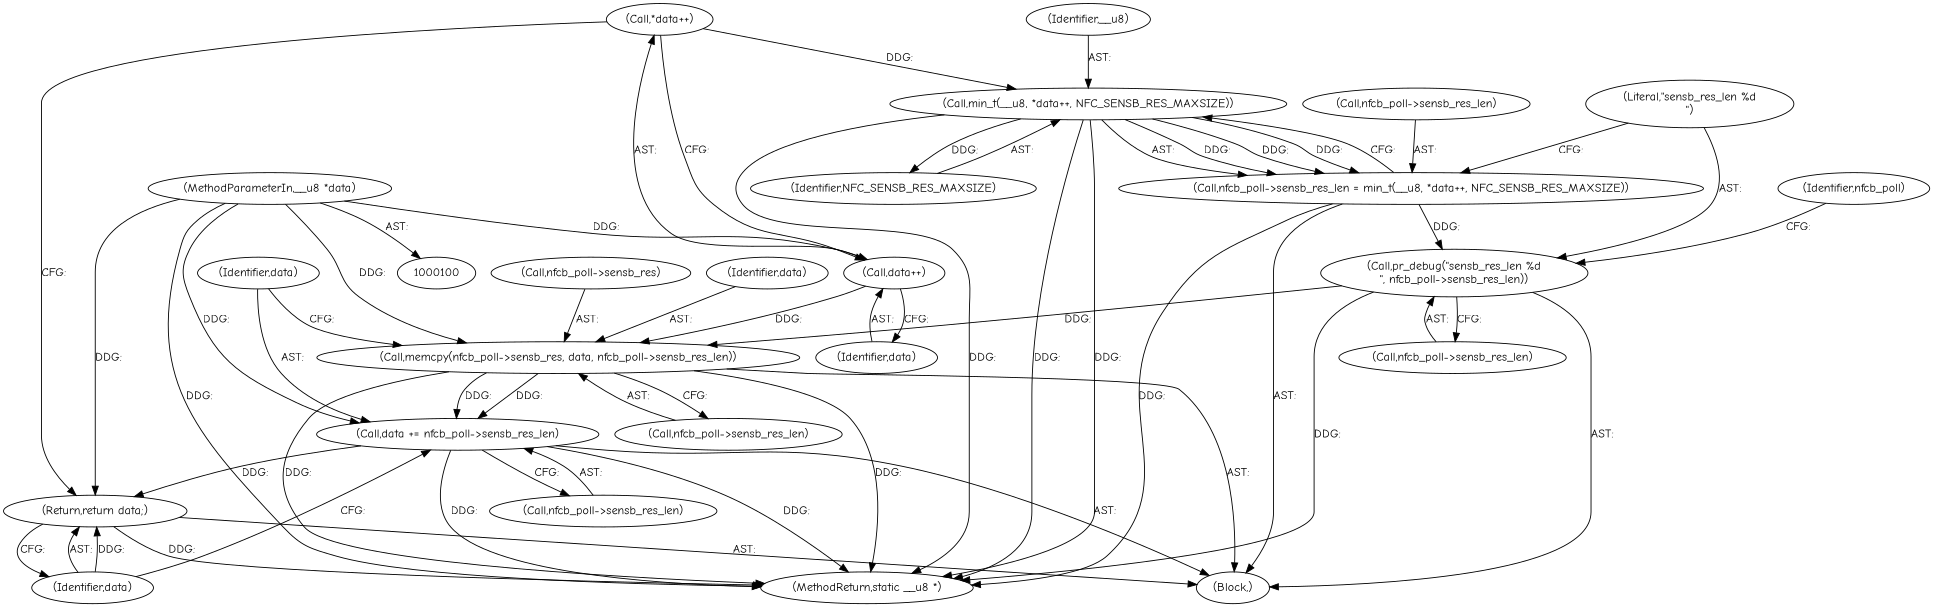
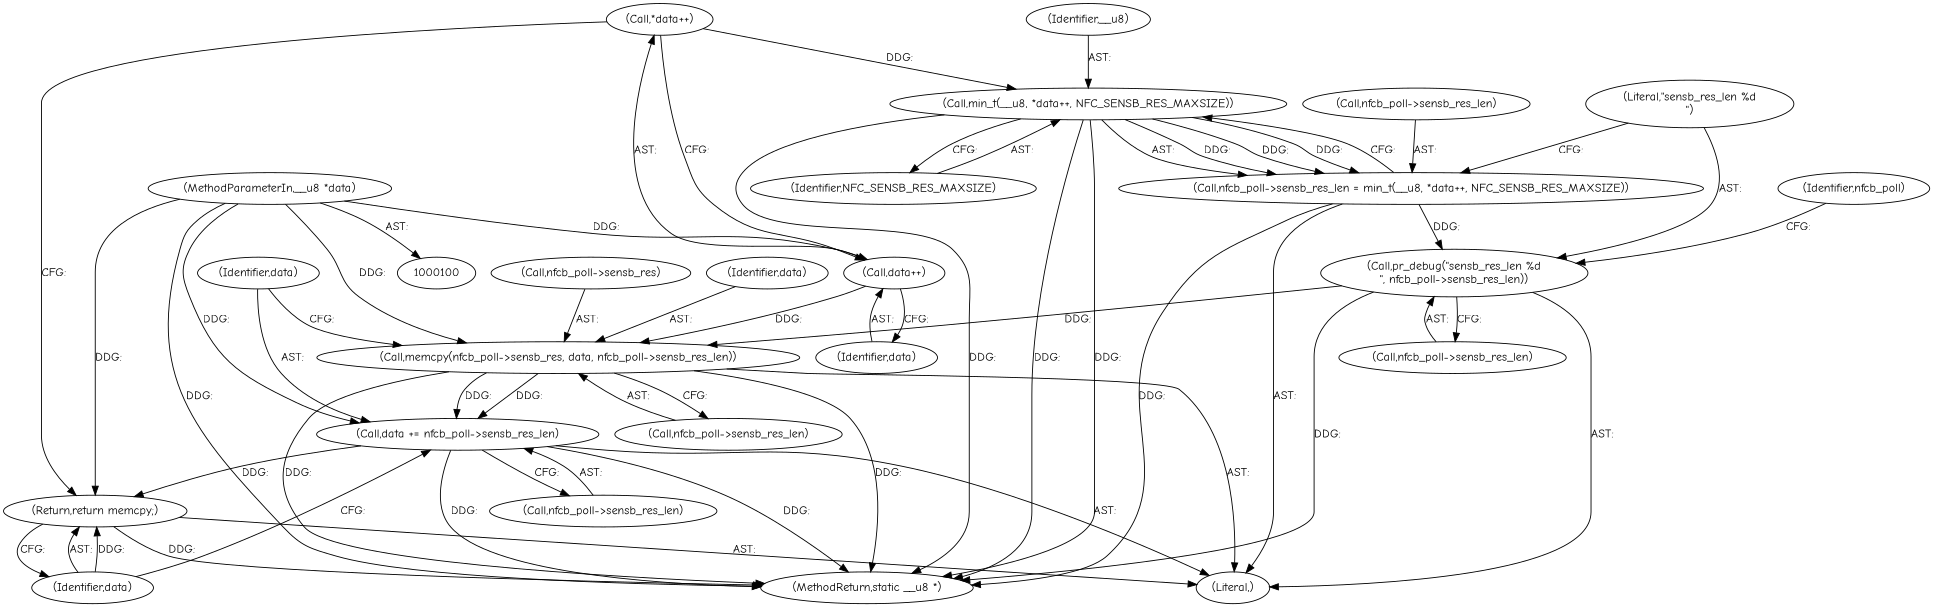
(967, 150) -> (967, 150)
(95, 511) -> (95, 511)
(1233, 588) -> (1233, 588)
